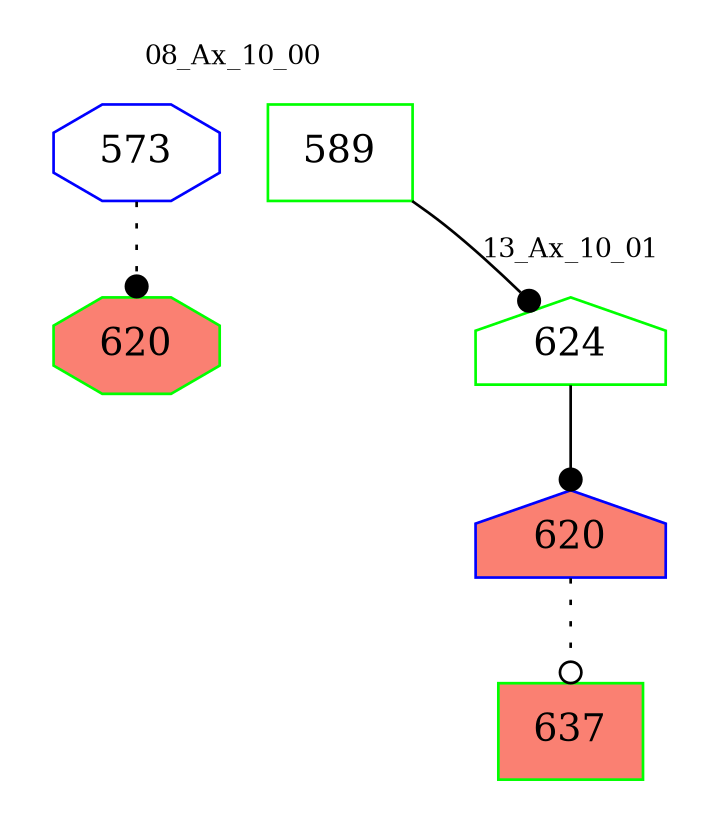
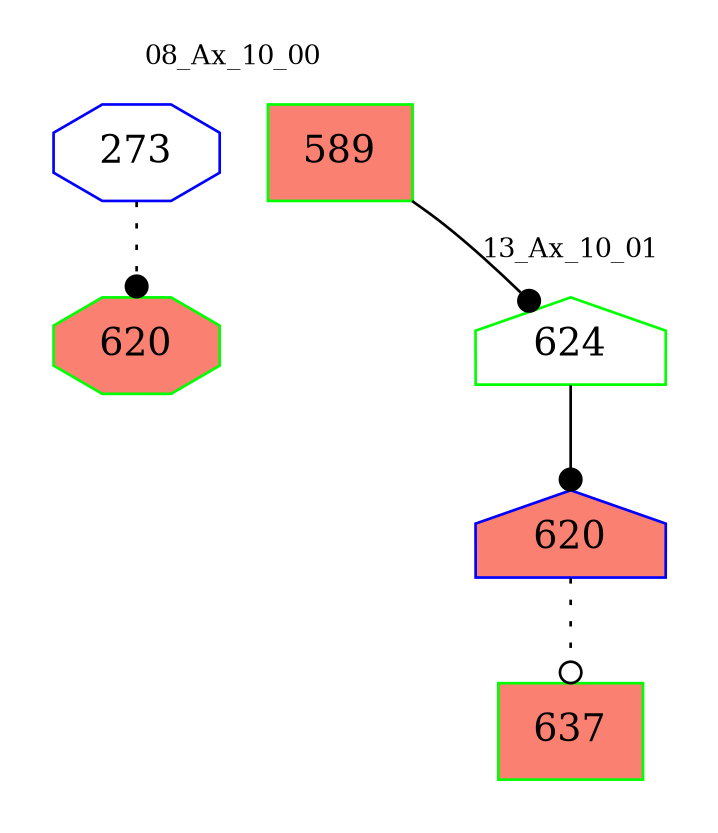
(137, 153) -> (137, 153)
(340, 153) -> (340, 153)
